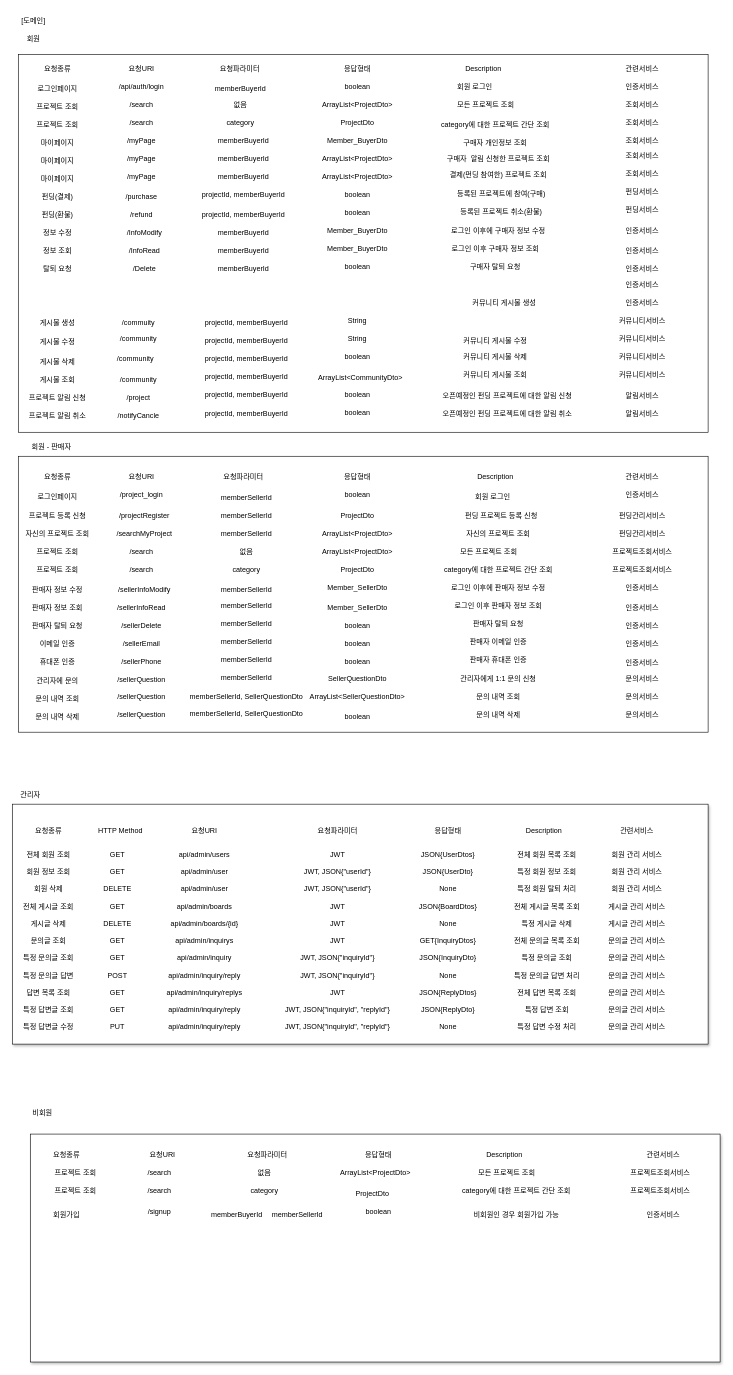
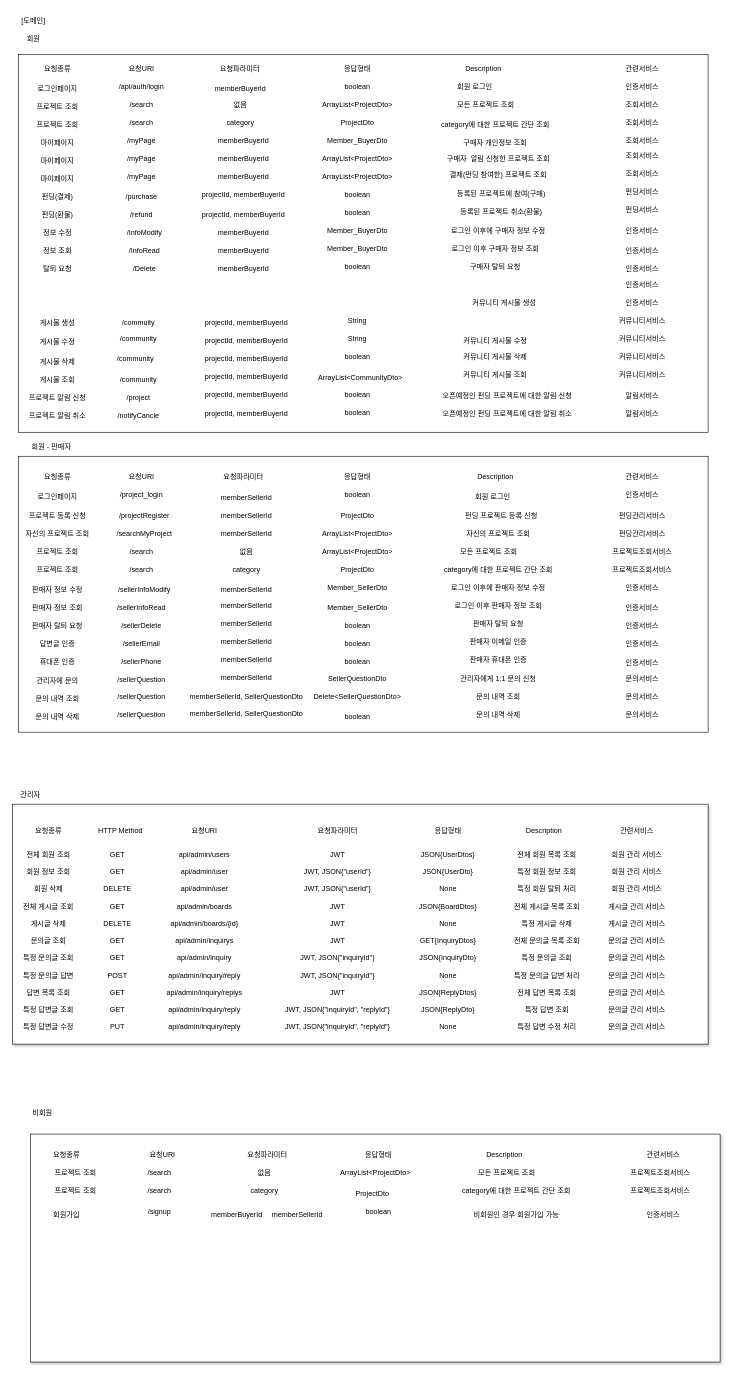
(58, 644) -> (58, 644)
(358, 698) -> (358, 698)
